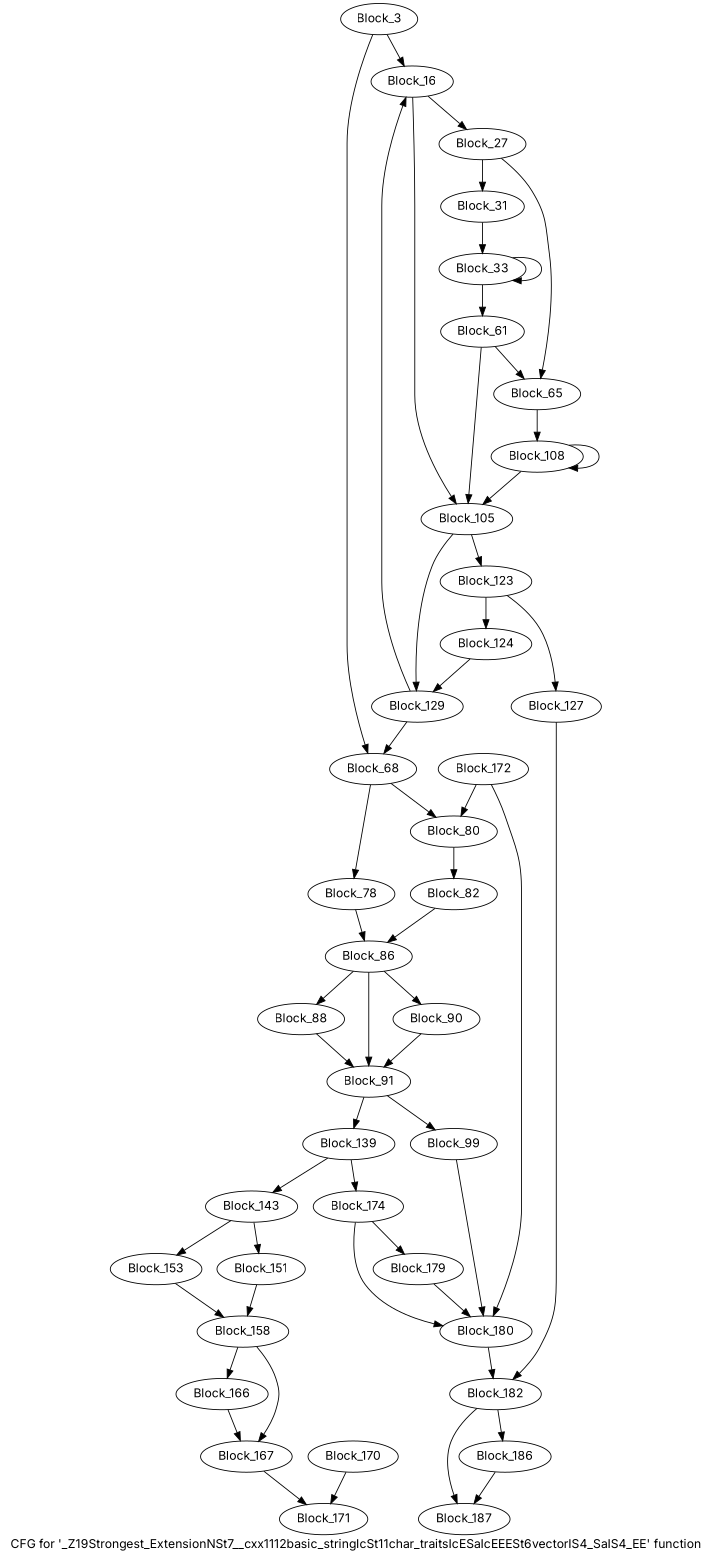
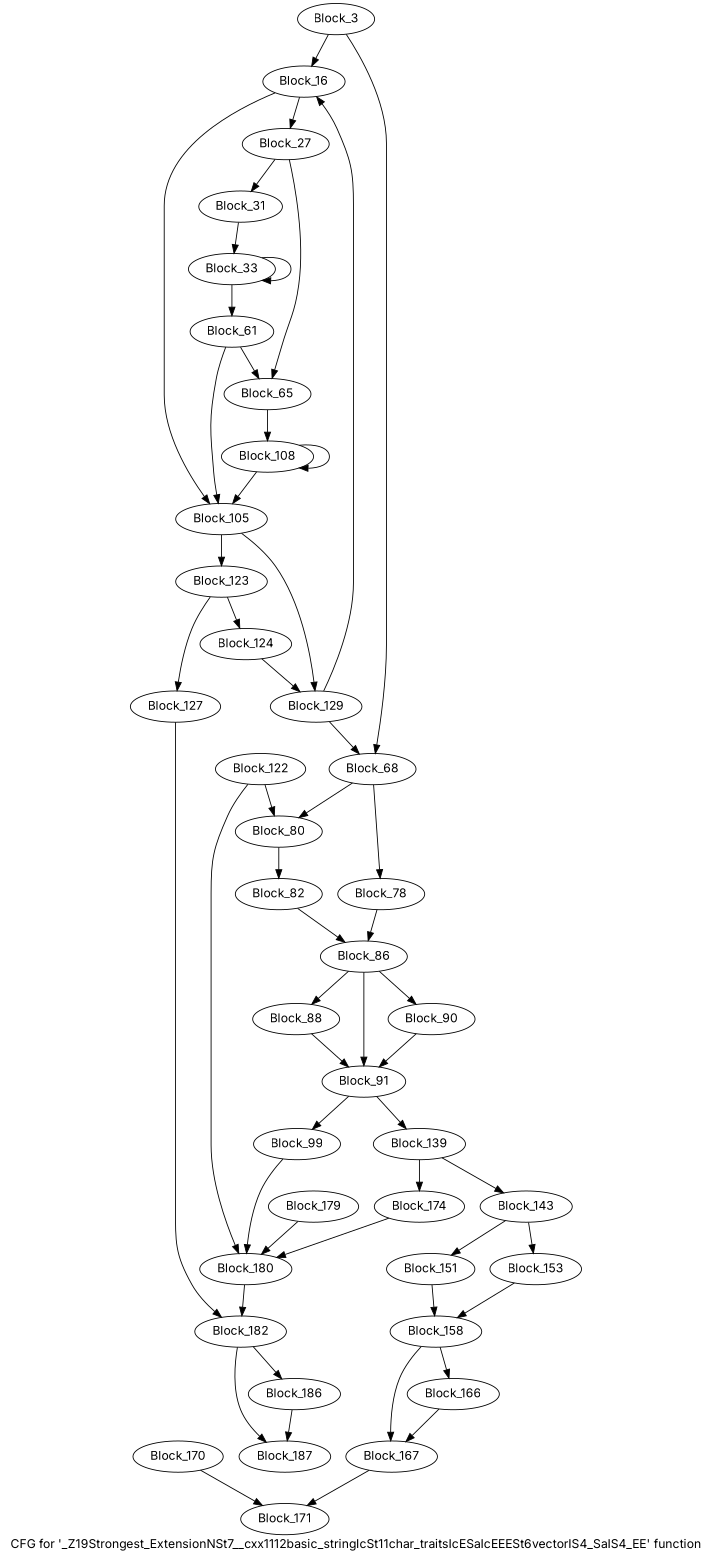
(483, 769) -> (261, 769)
(385, 1235) -> none
